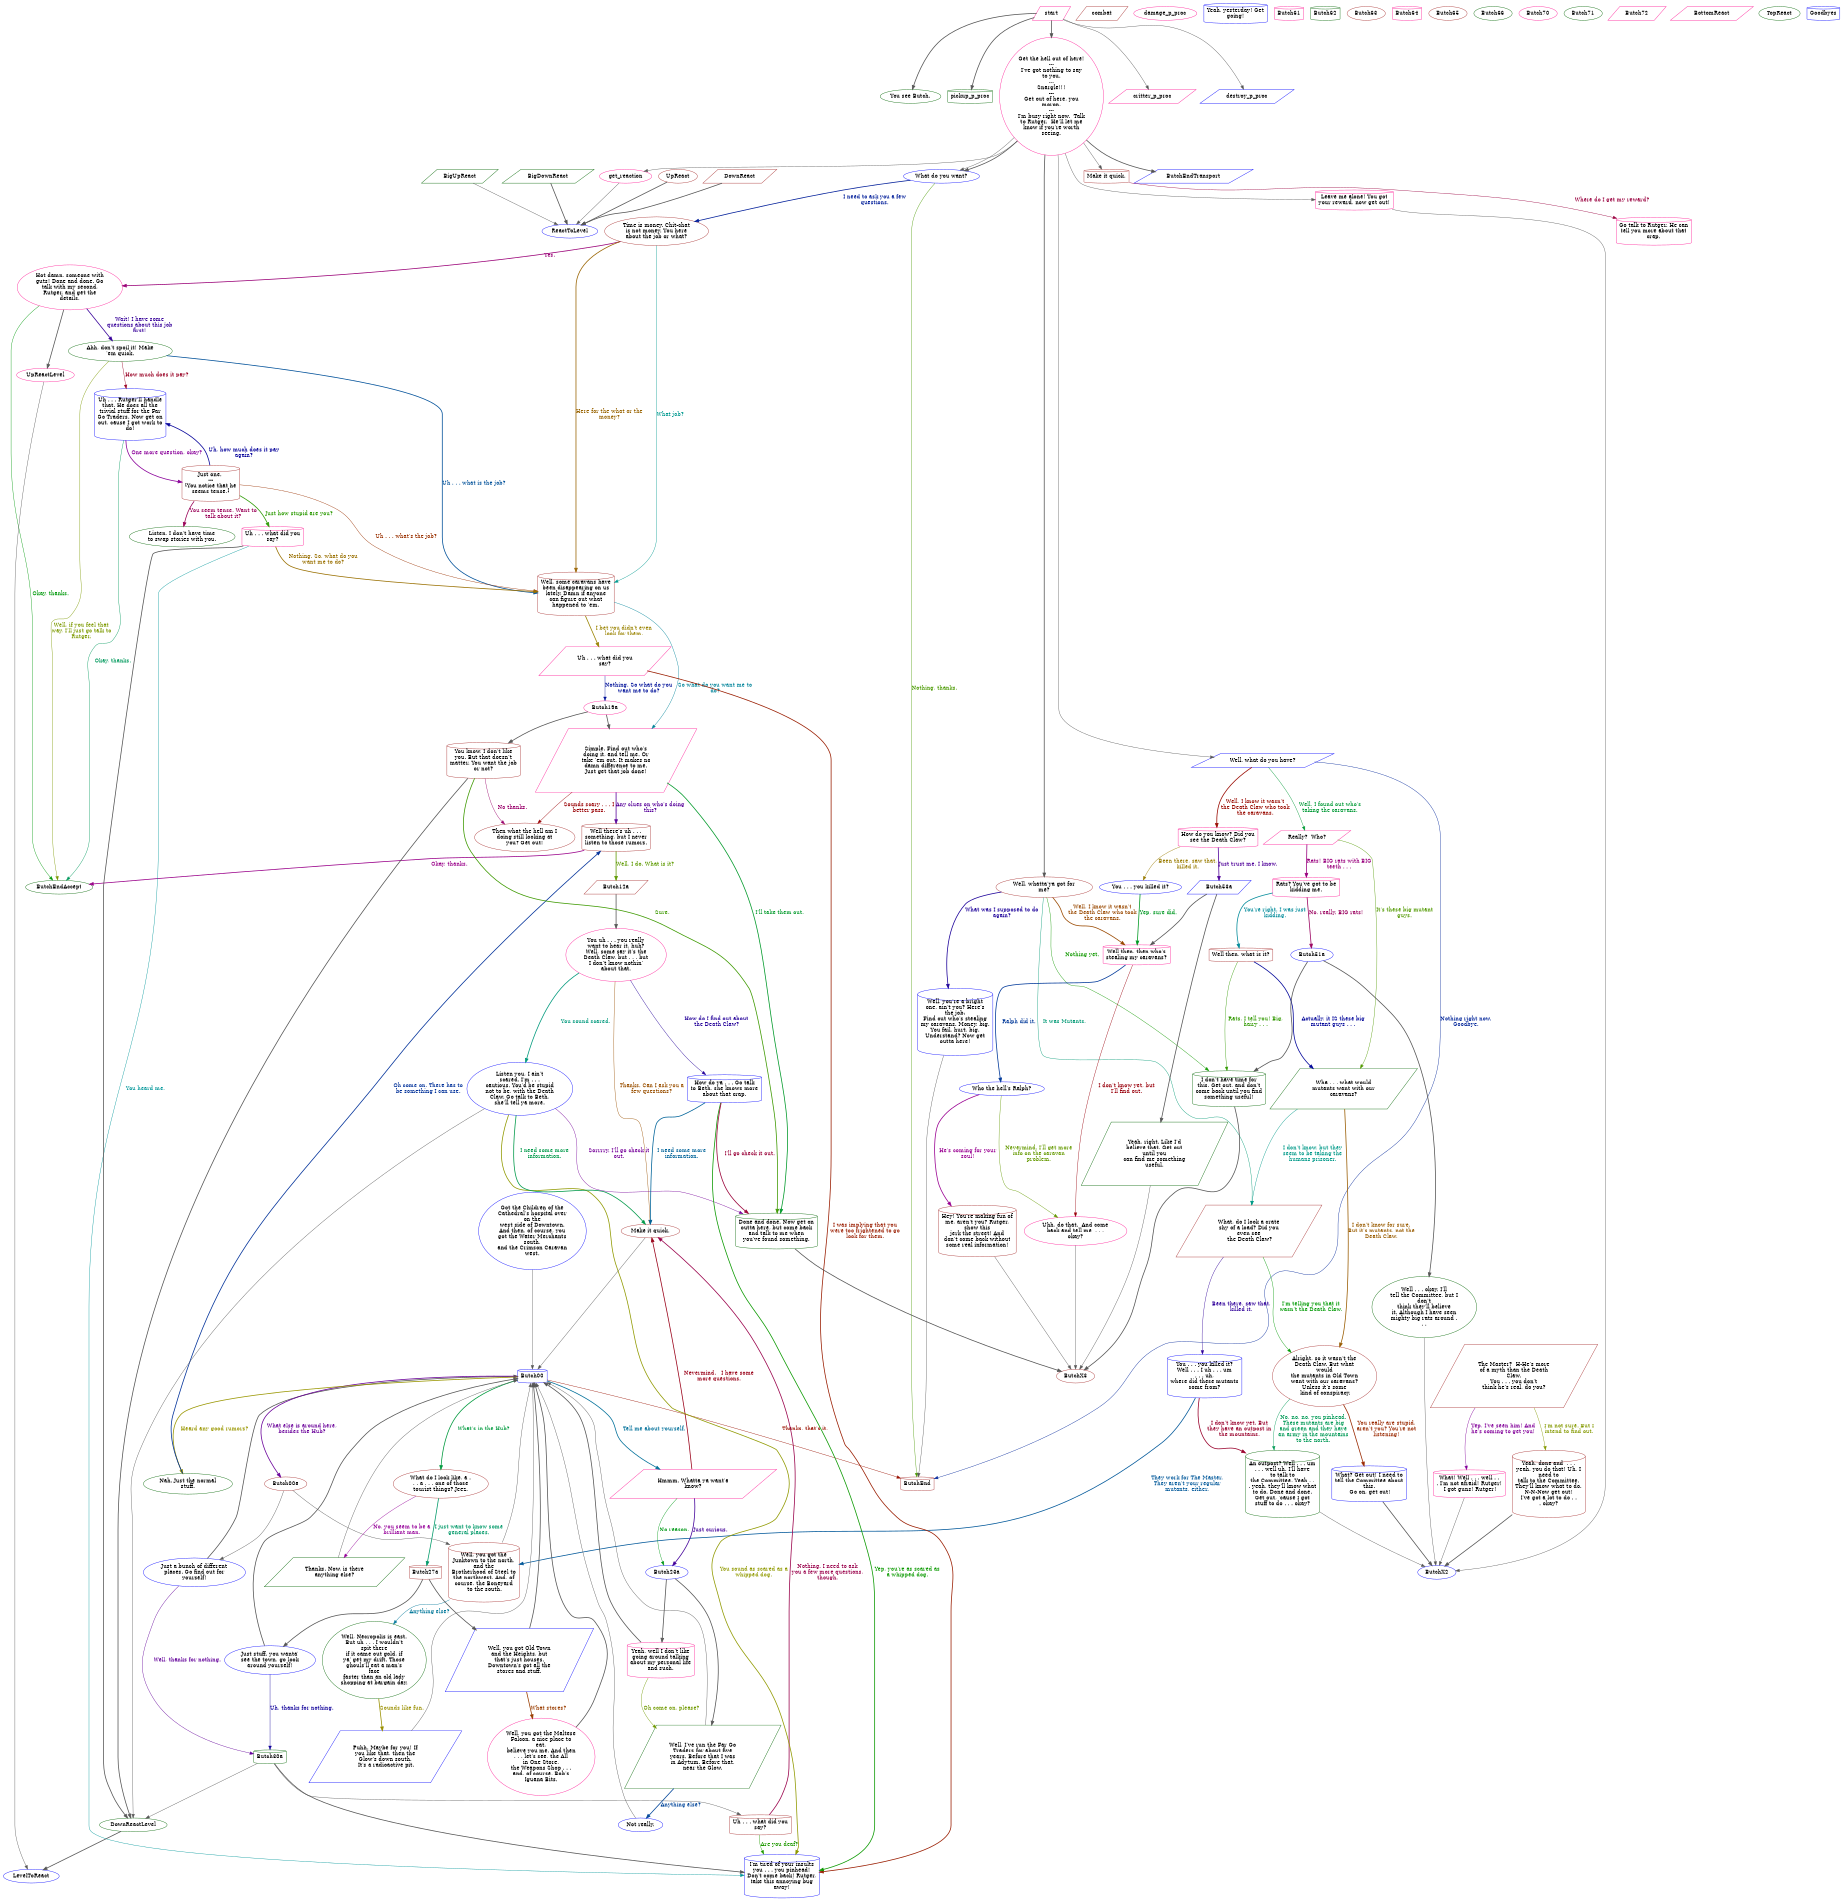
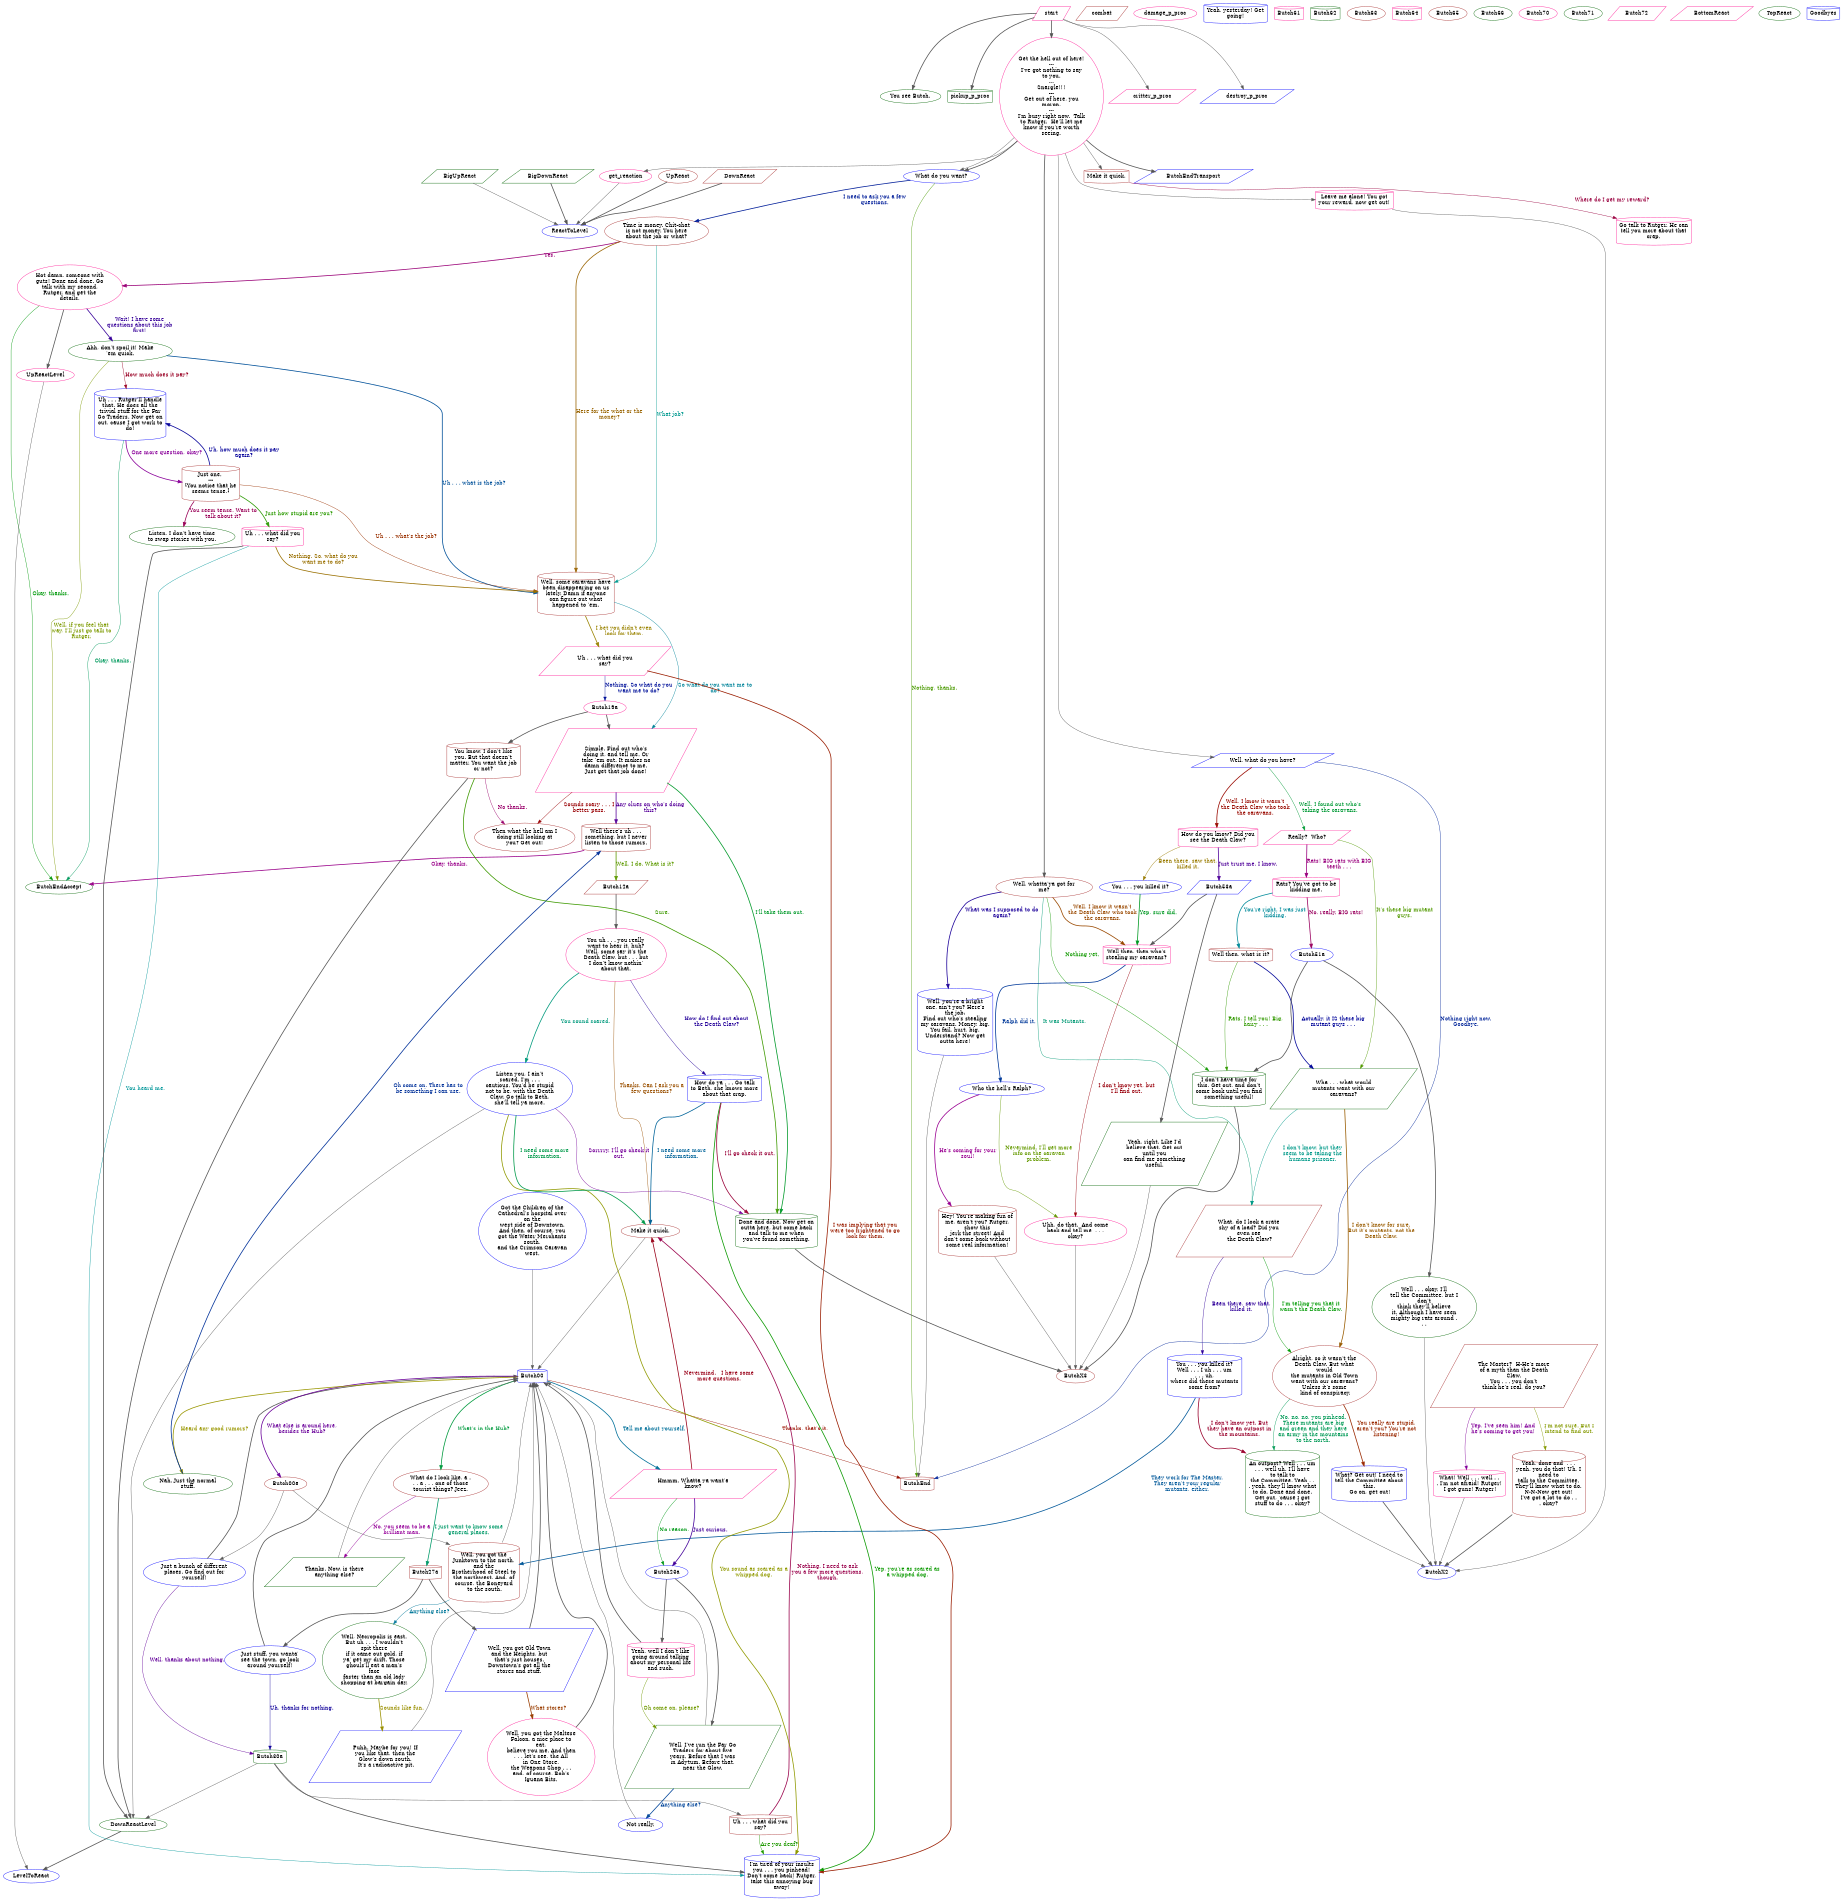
(187, 1660) -> (187, 1660)
